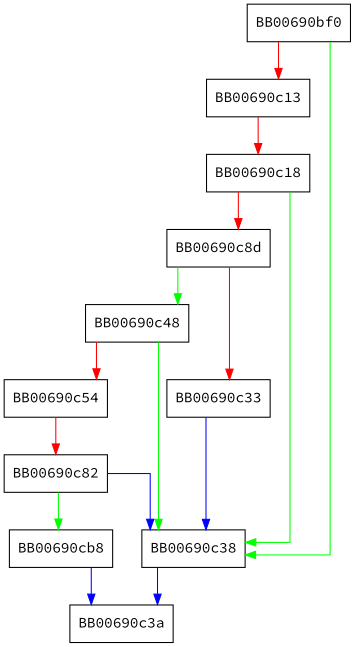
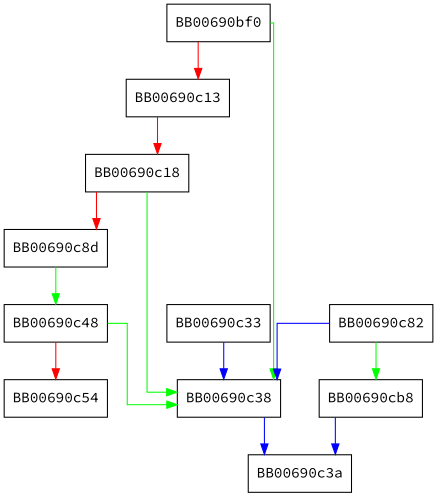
(229, 318) -> none
(56, 431) -> none
